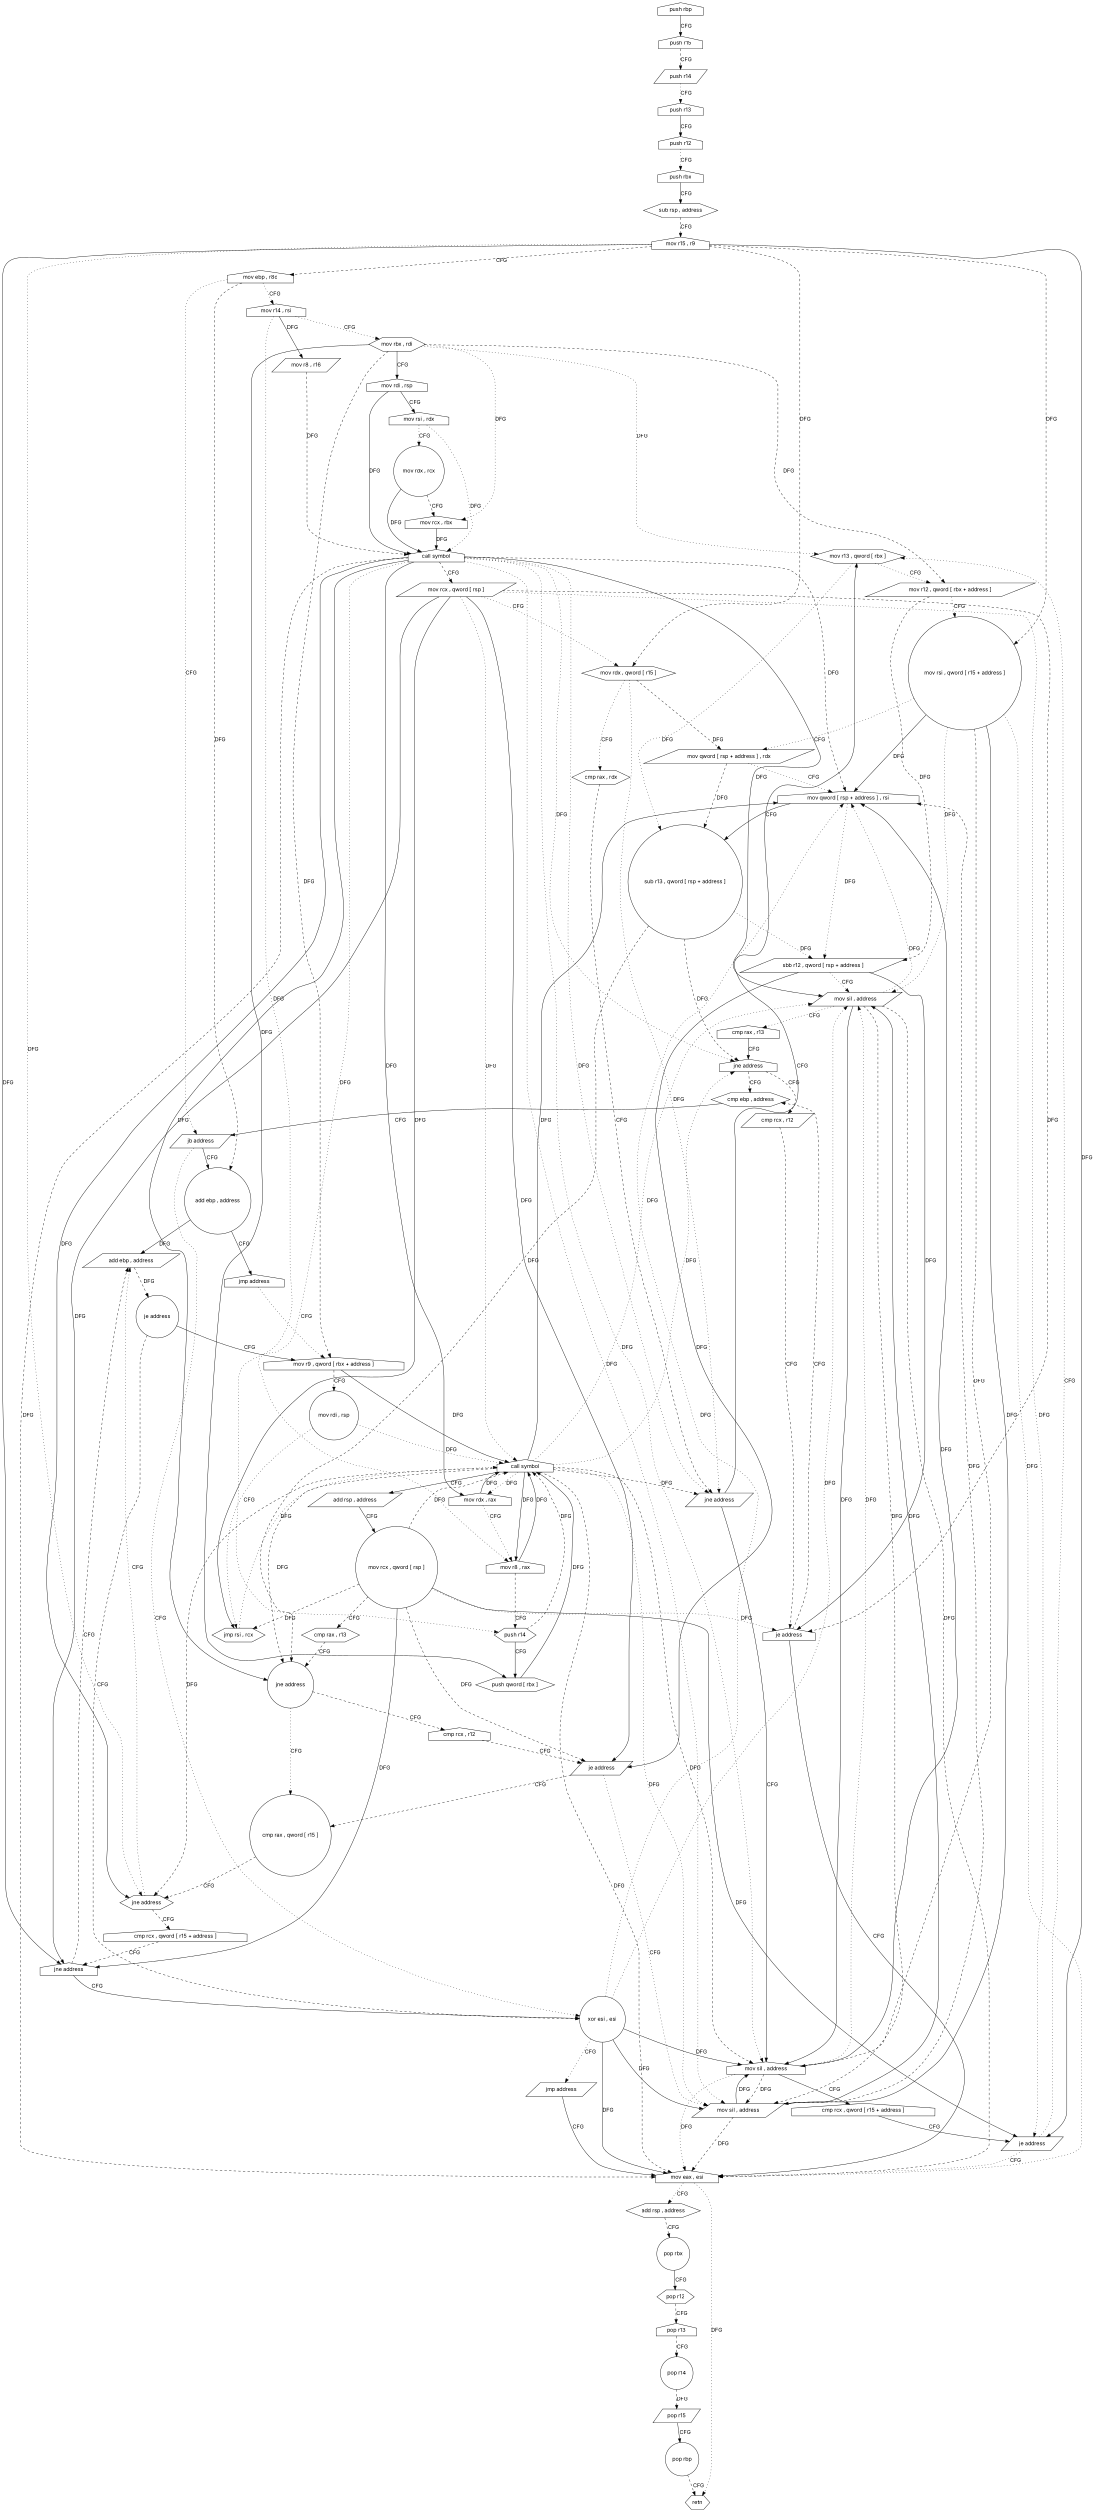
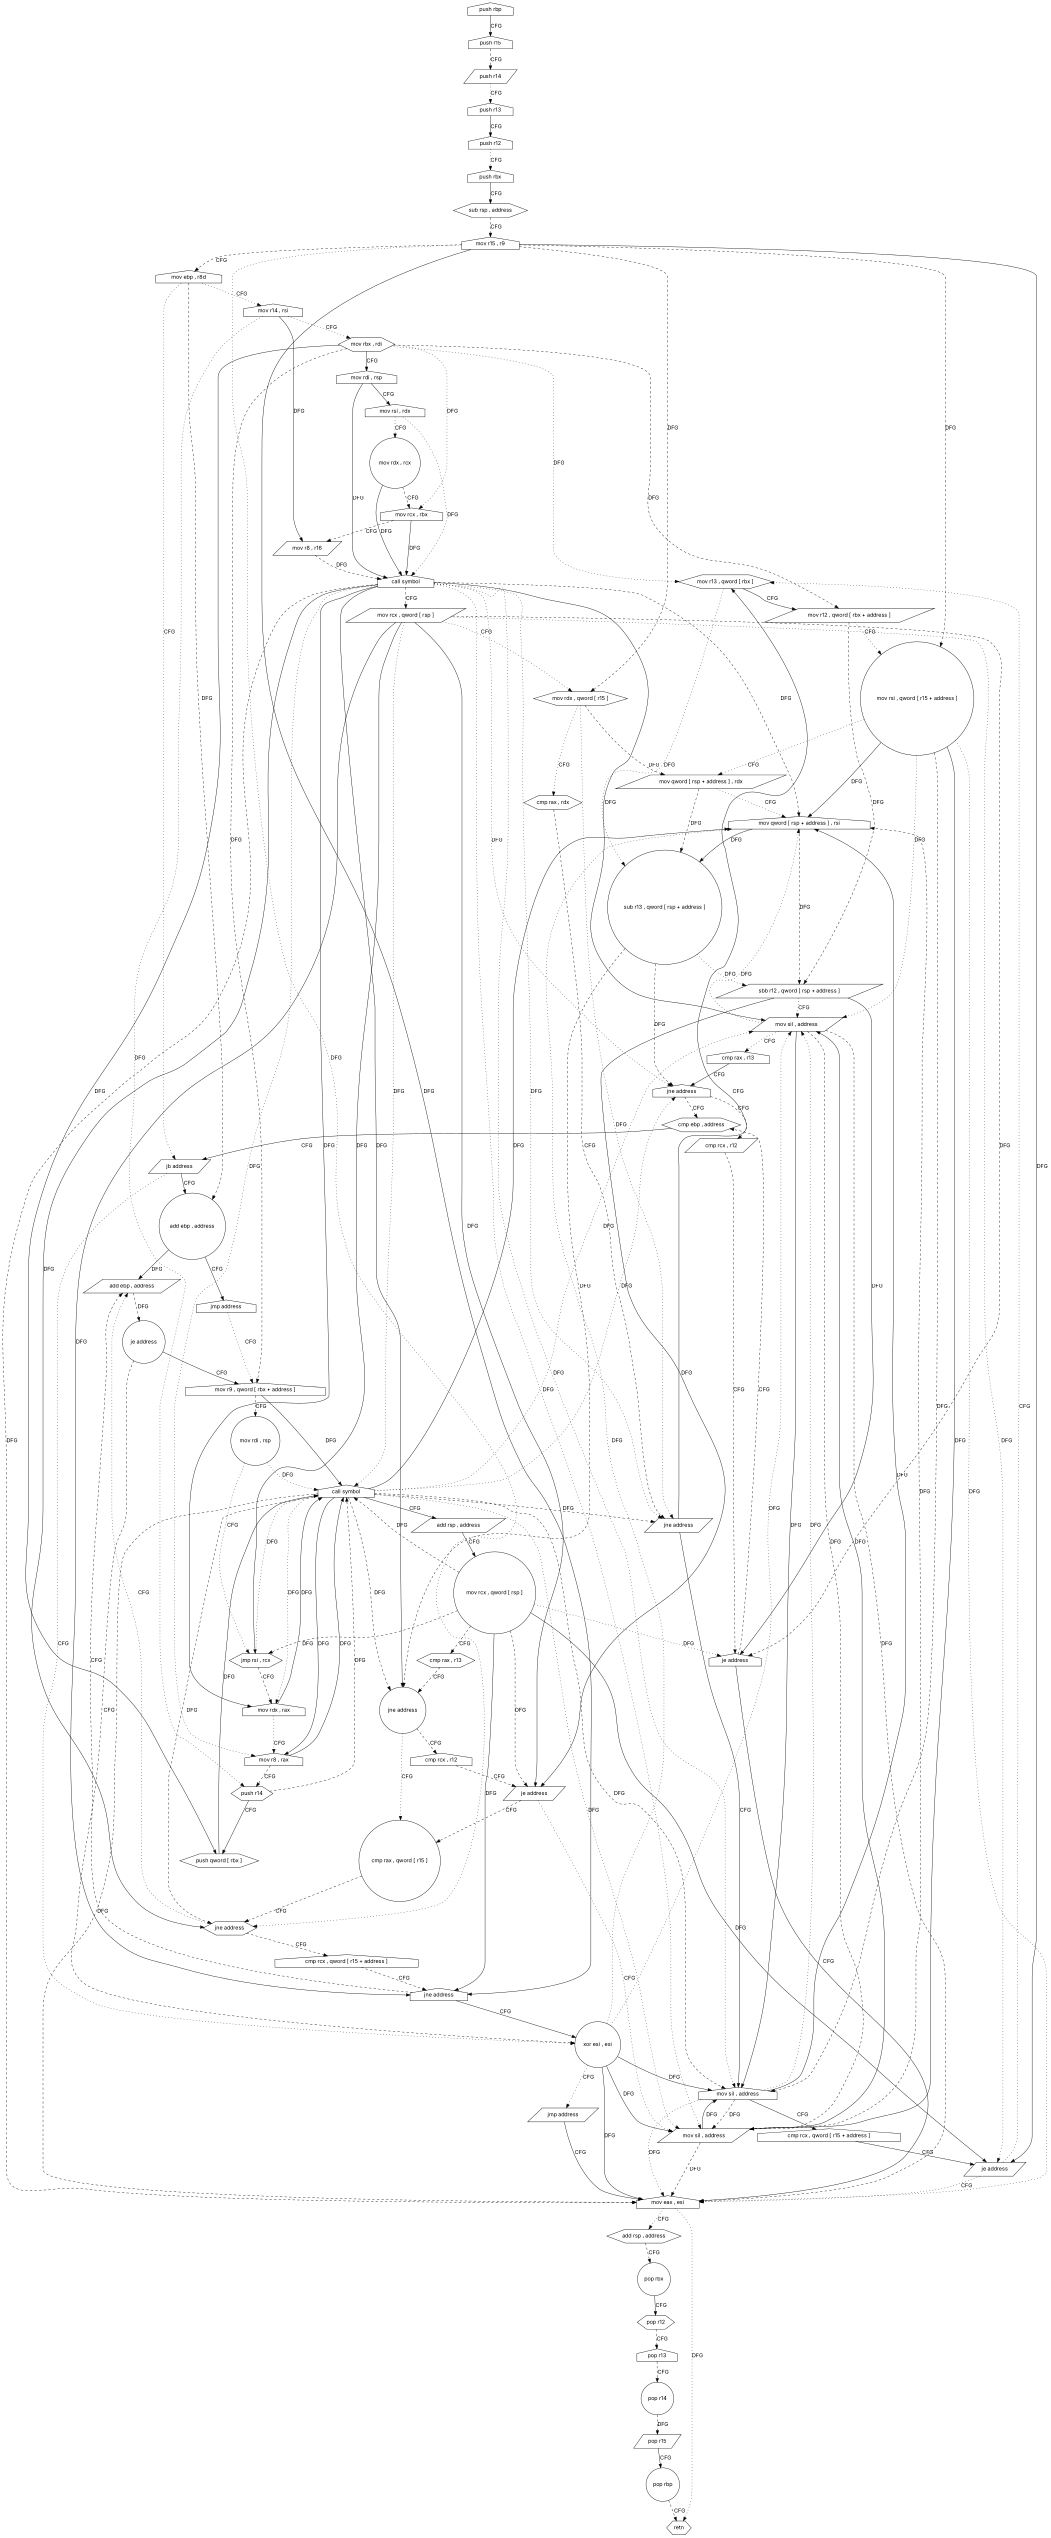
none -> (362, 530)
(901, 573) -> (766, 601)
(771, 815) -> (736, 840)
(836, 879) -> (799, 905)
none -> (264, 1684)
